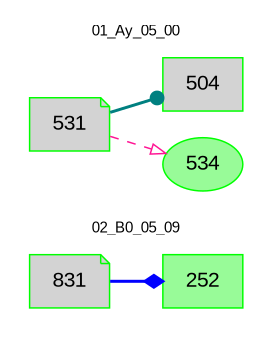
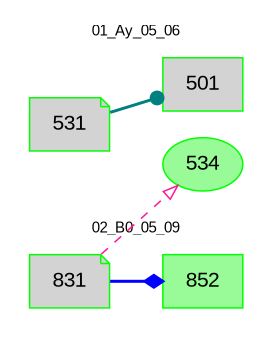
(136, 32) -> (136, 32)
(203, 84) -> (203, 84)
(131, 143) -> (134, 225)
(203, 281) -> (203, 281)
